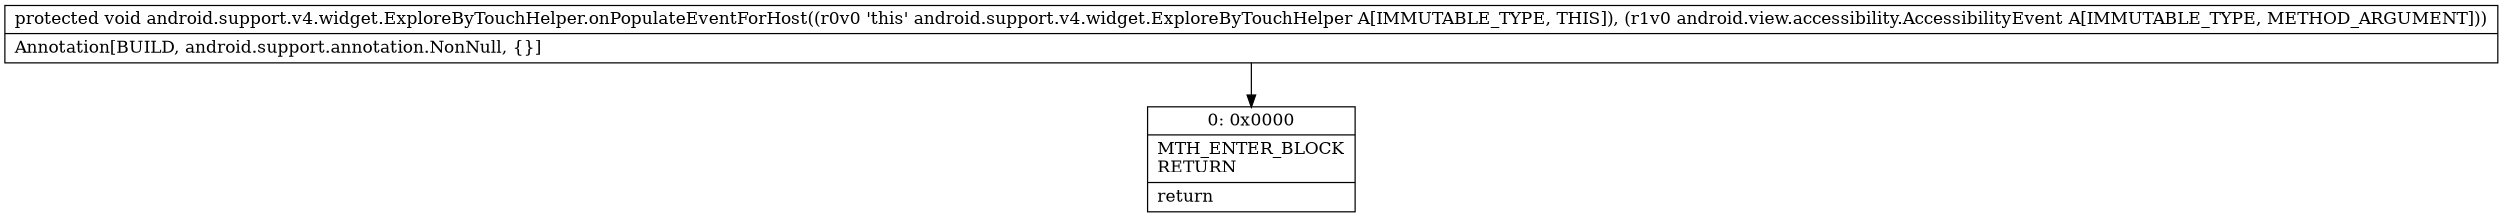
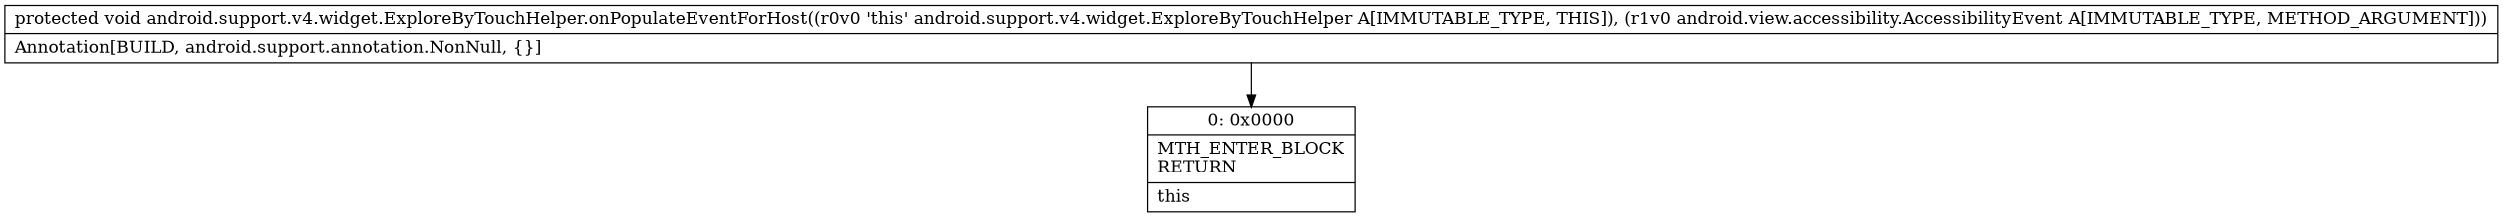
(1185, 197) -> (1174, 197)
